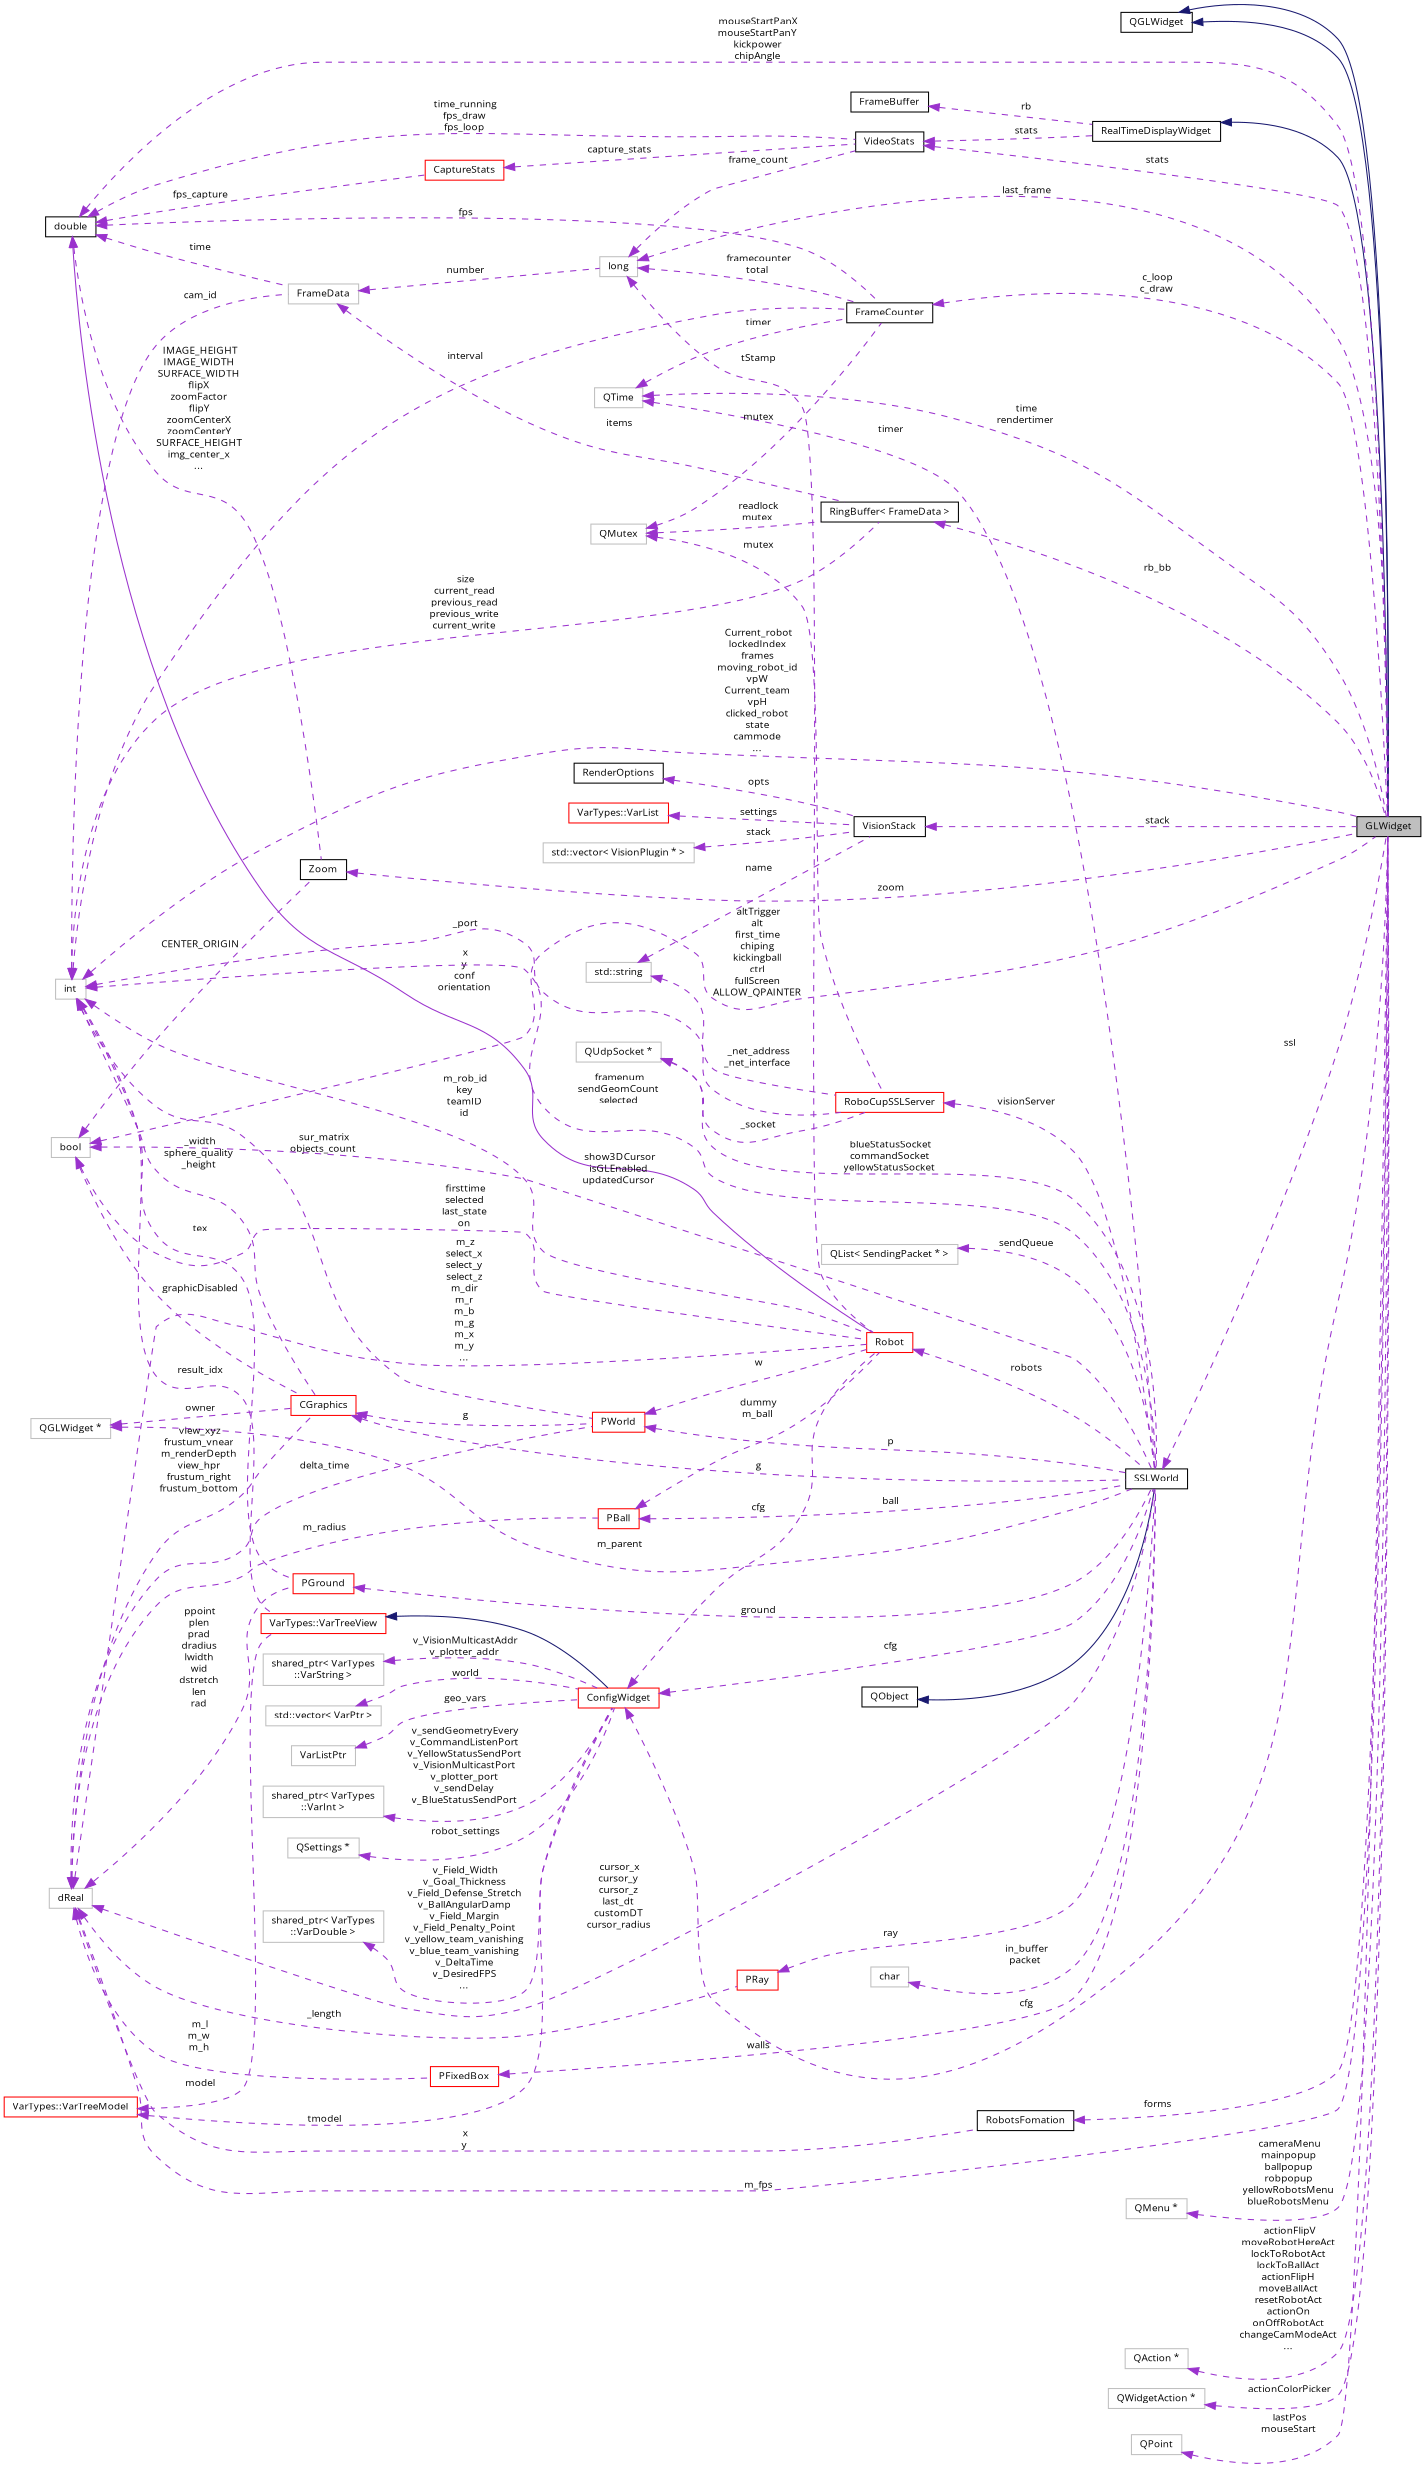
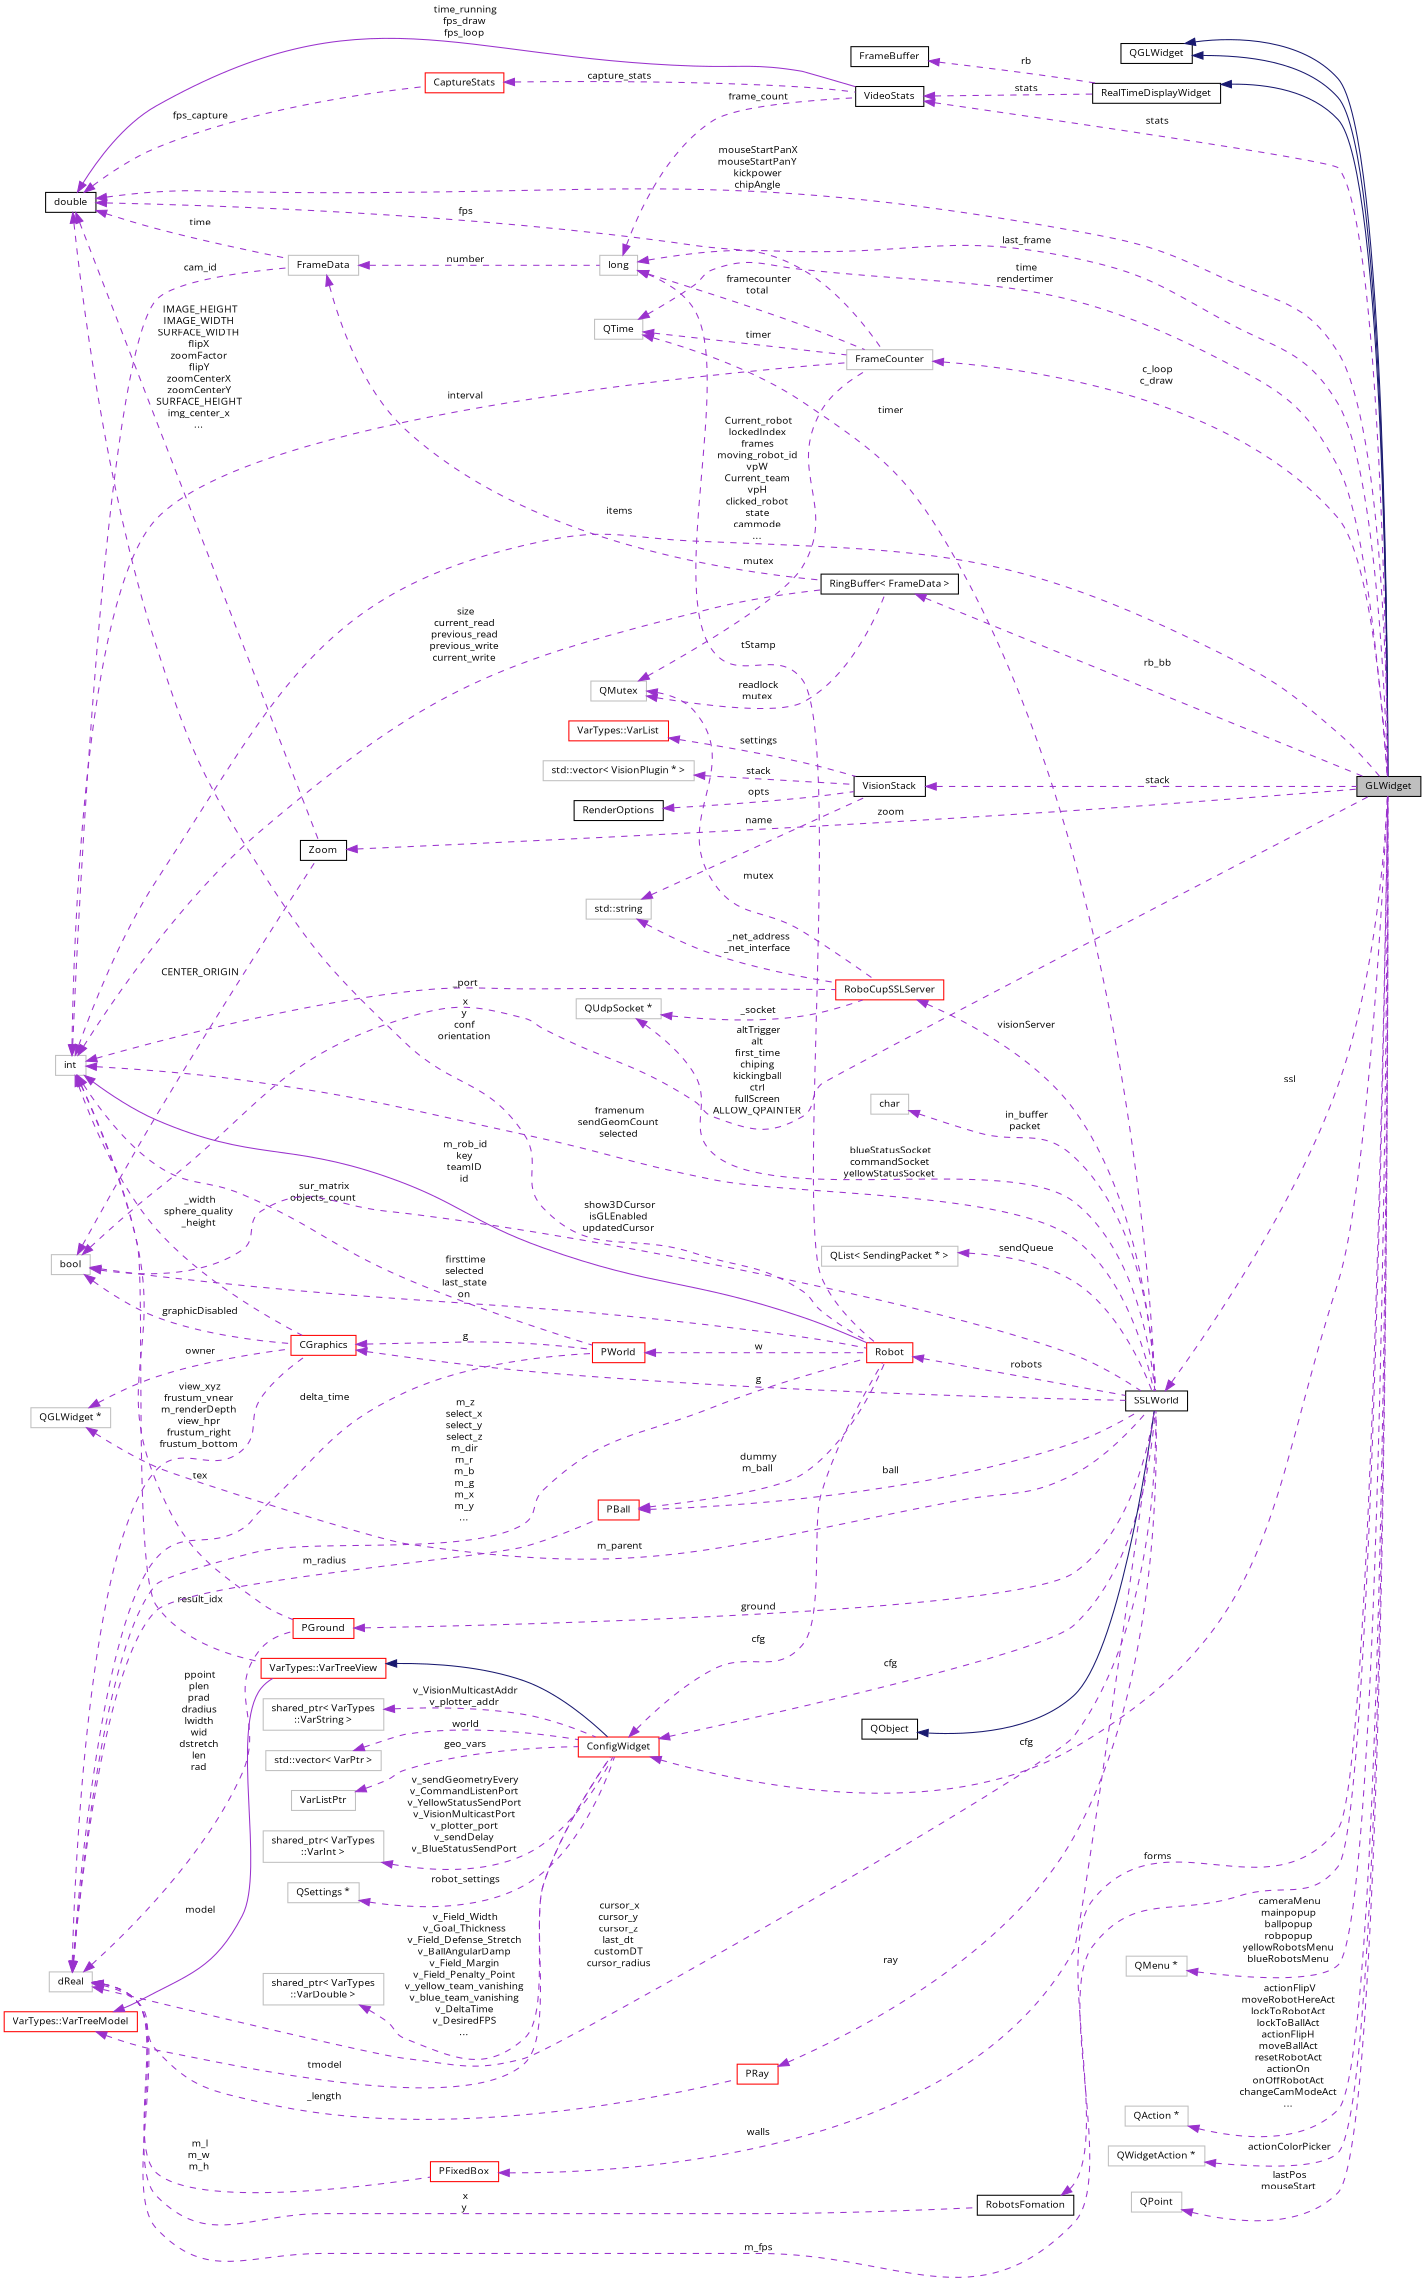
(471, 134) -> (448, 42)
(890, 313) -> (890, 360)
(299, 931) -> (299, 928)
(502, 1162) -> (458, 1209)
(891, 1450) -> none
(254, 1908) -> (250, 1870)
